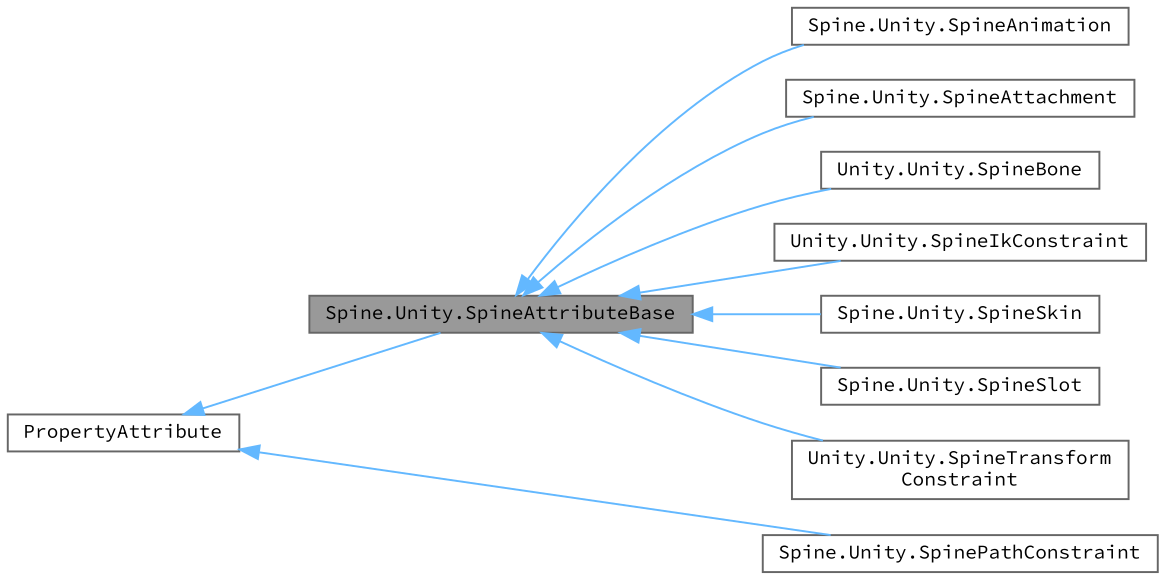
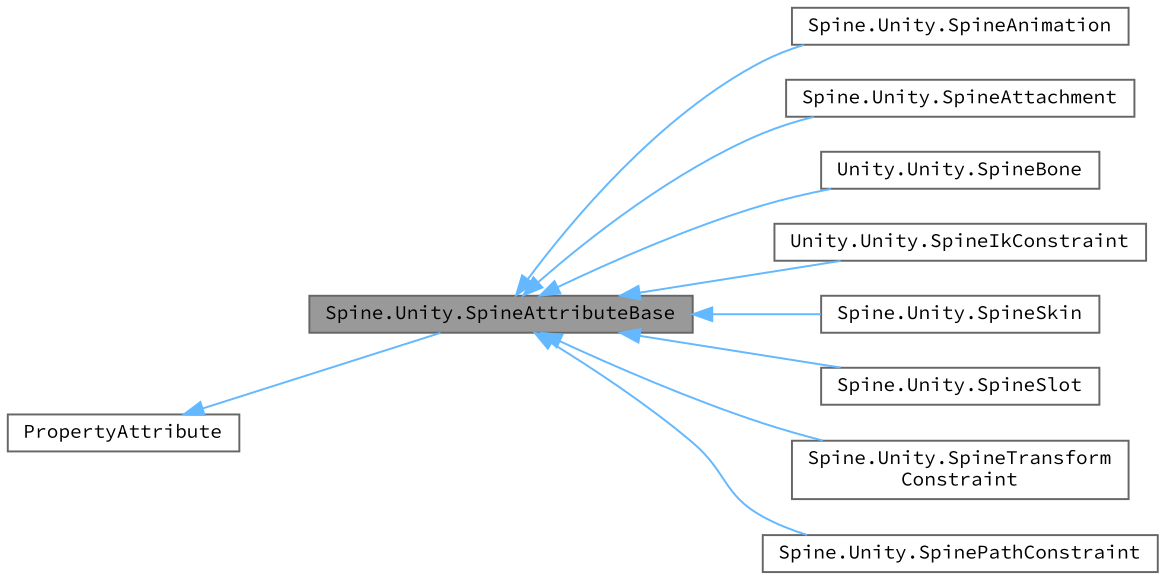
(960, 470) -> (960, 470)
(545, 494) -> (684, 436)
